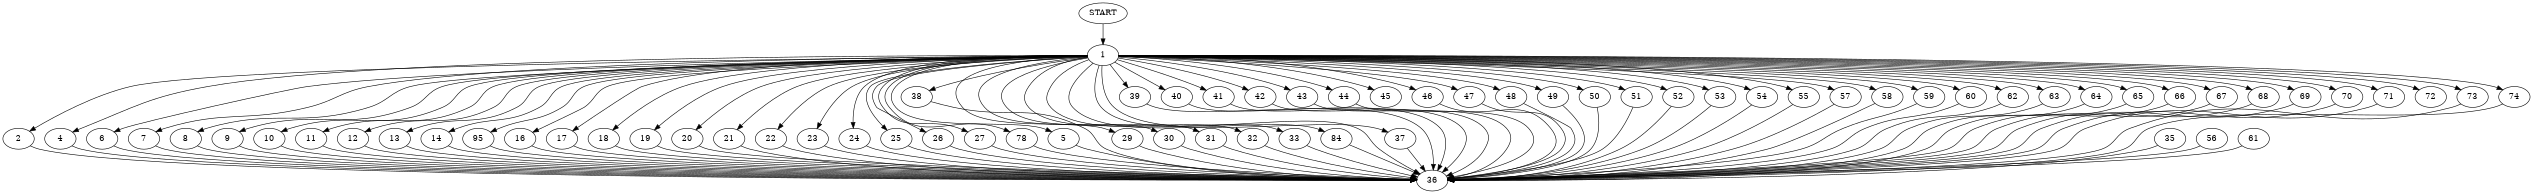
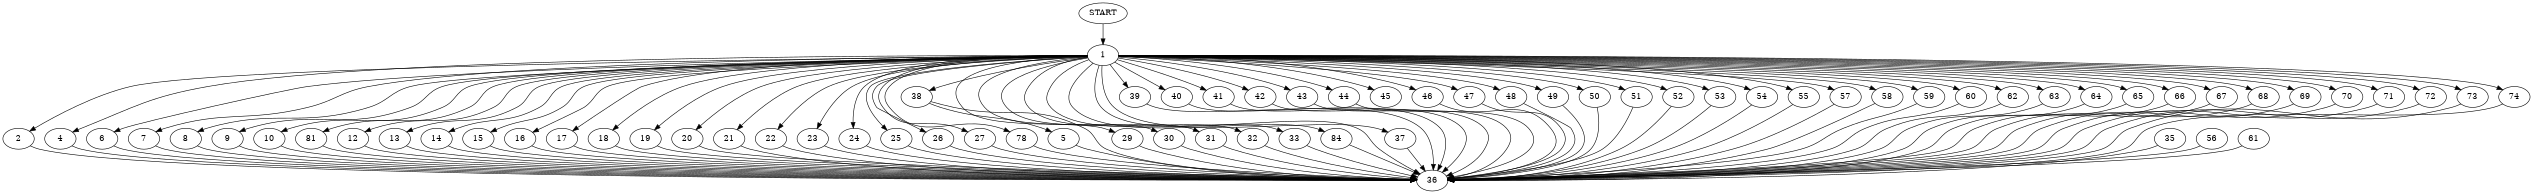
(904, 81) -> (964, 113)
(311, 139) -> (311, 139)
(478, 139) -> (478, 139)
none -> (2064, 152)
